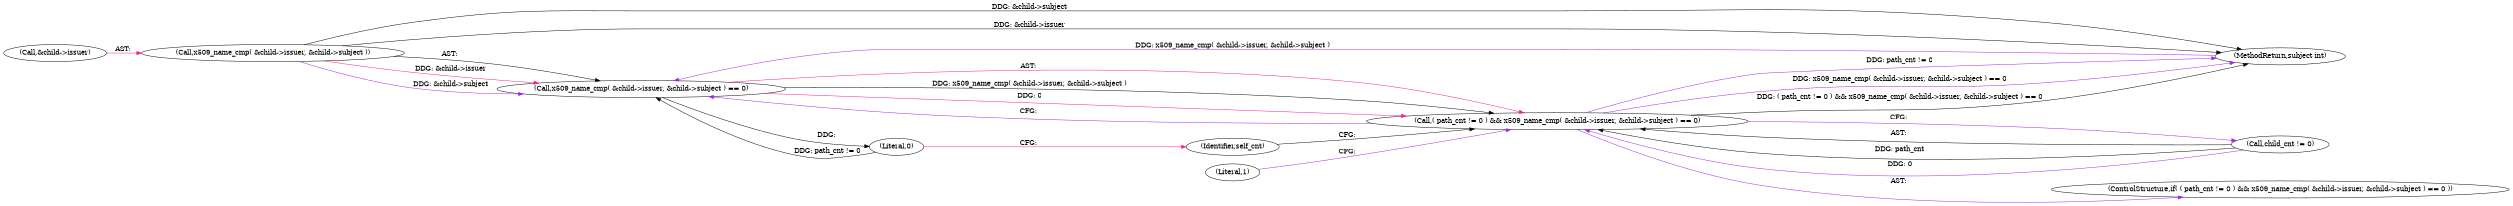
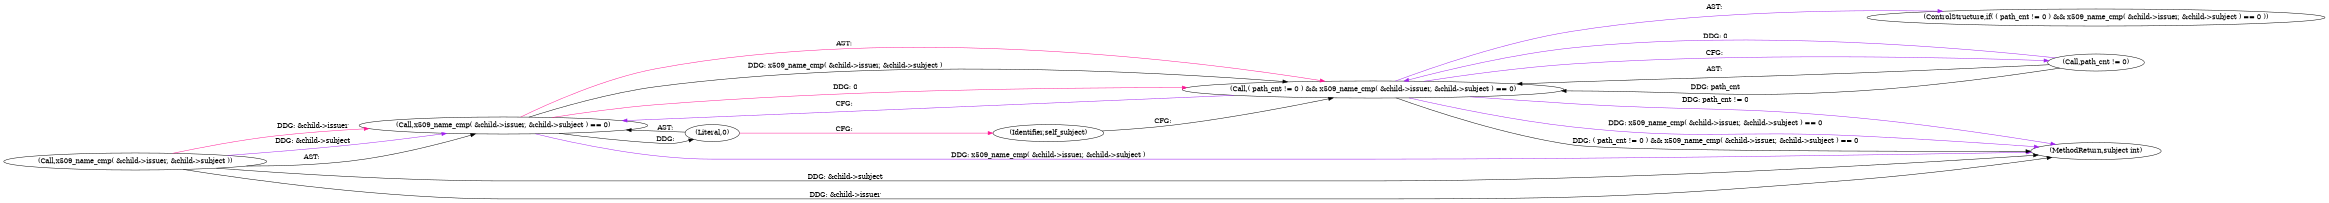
(1446, 49) -> (1280, 159)
(55, 53) -> none
(2280, 144) -> (2096, 63)
(1233, 147) -> (1048, 133)
(828, 151) -> (666, 128)
(1233, 172) -> none
